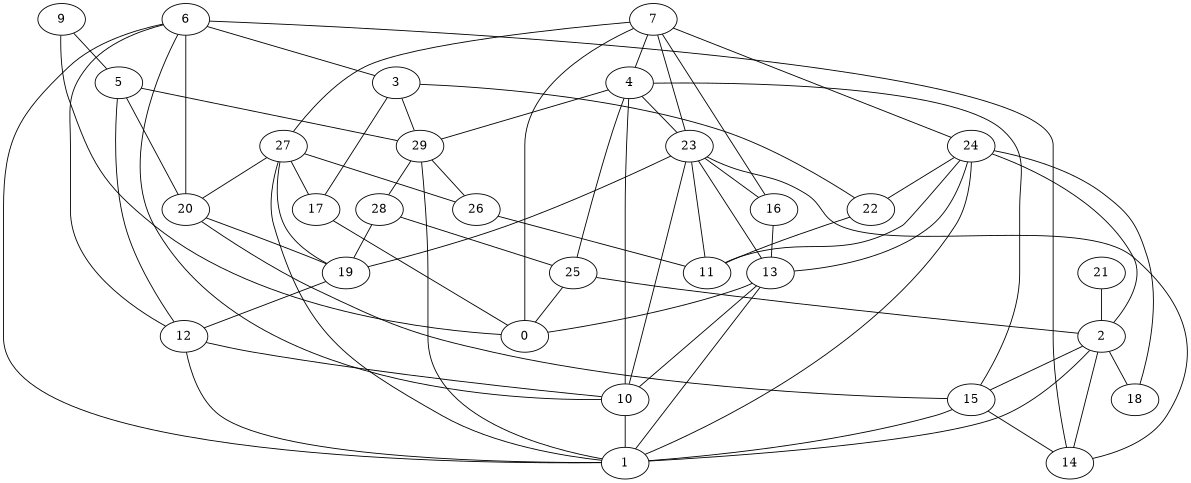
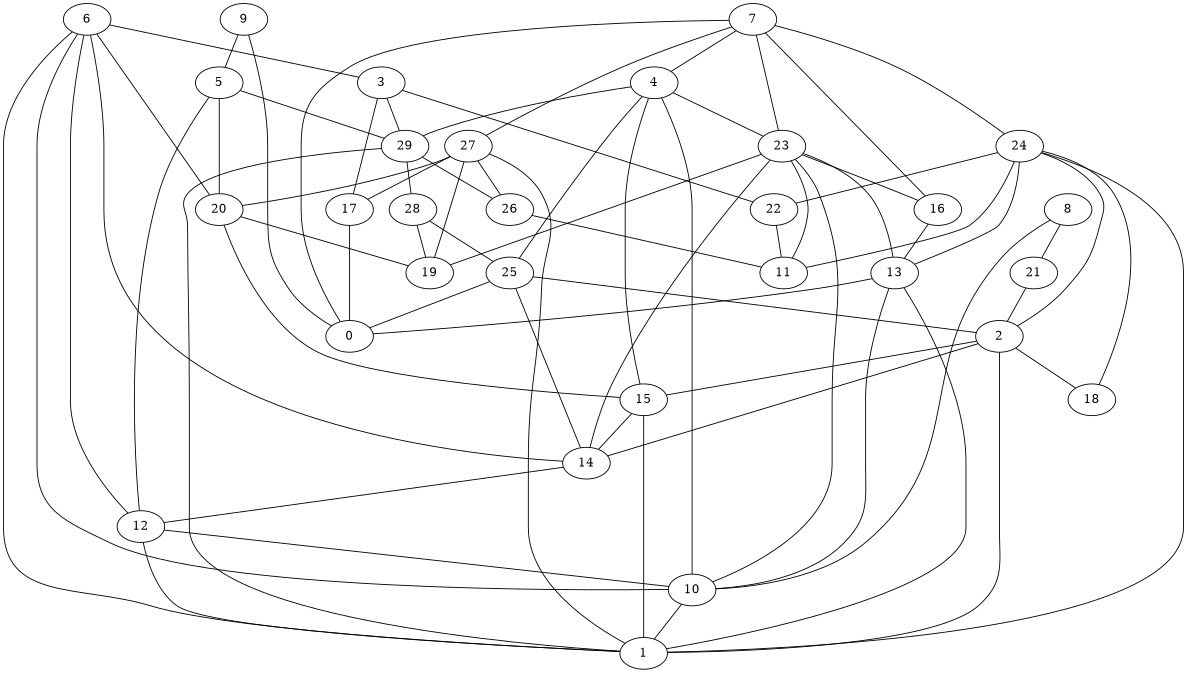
none -> (1068, 210)
(265, 305) -> (364, 495)
none -> (548, 368)
